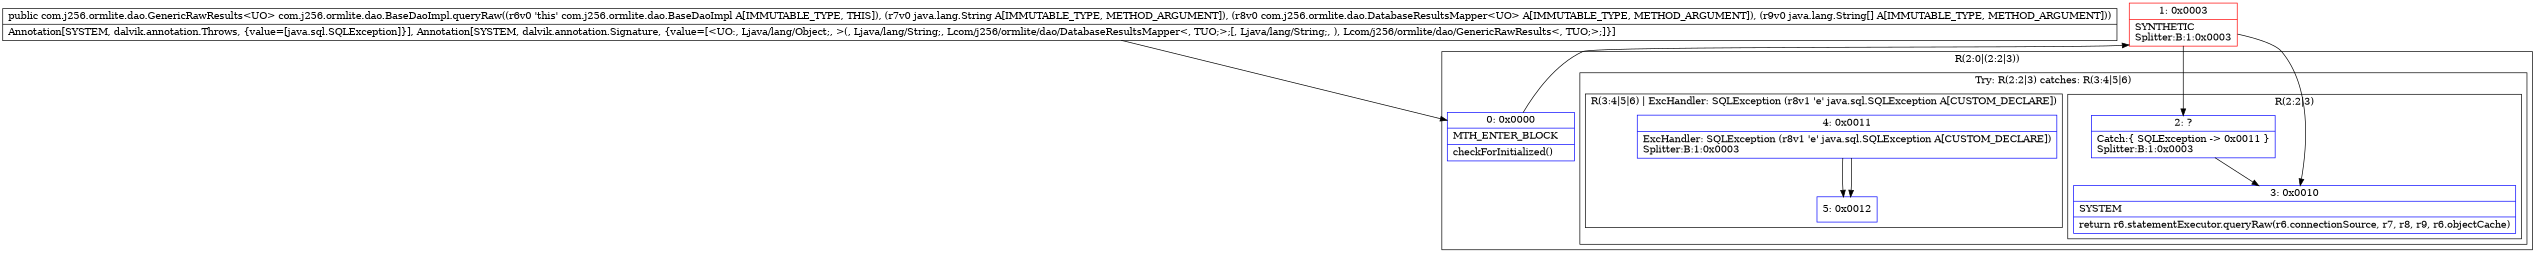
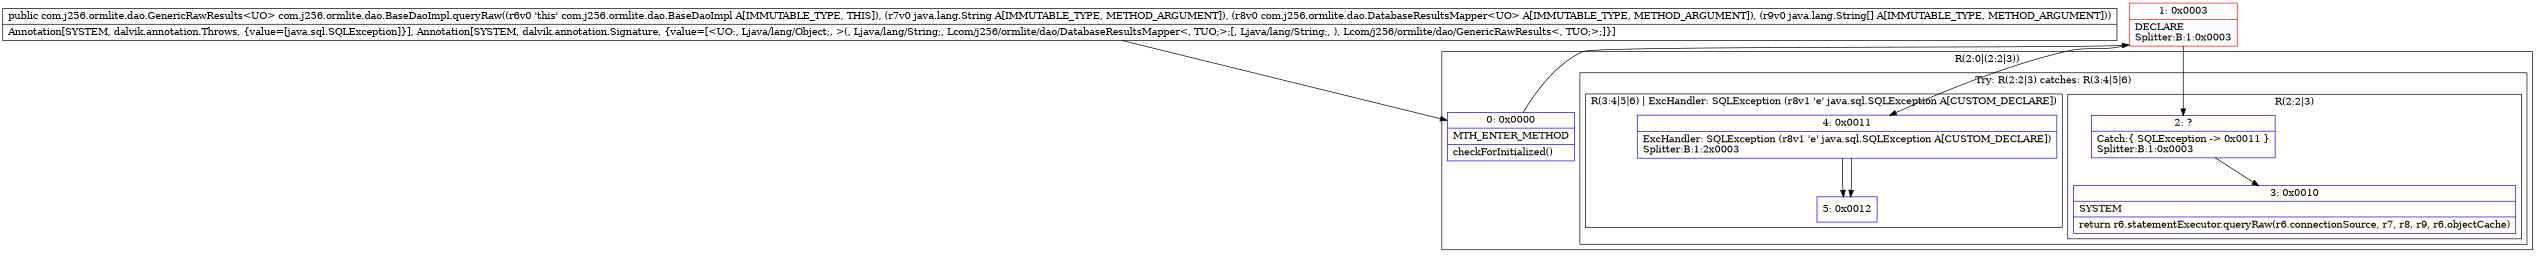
(2165, 27) -> (2160, 27)
(2300, 89) -> (2009, 68)
(1505, 136) -> (1511, 136)
(1691, 150) -> (1691, 150)
